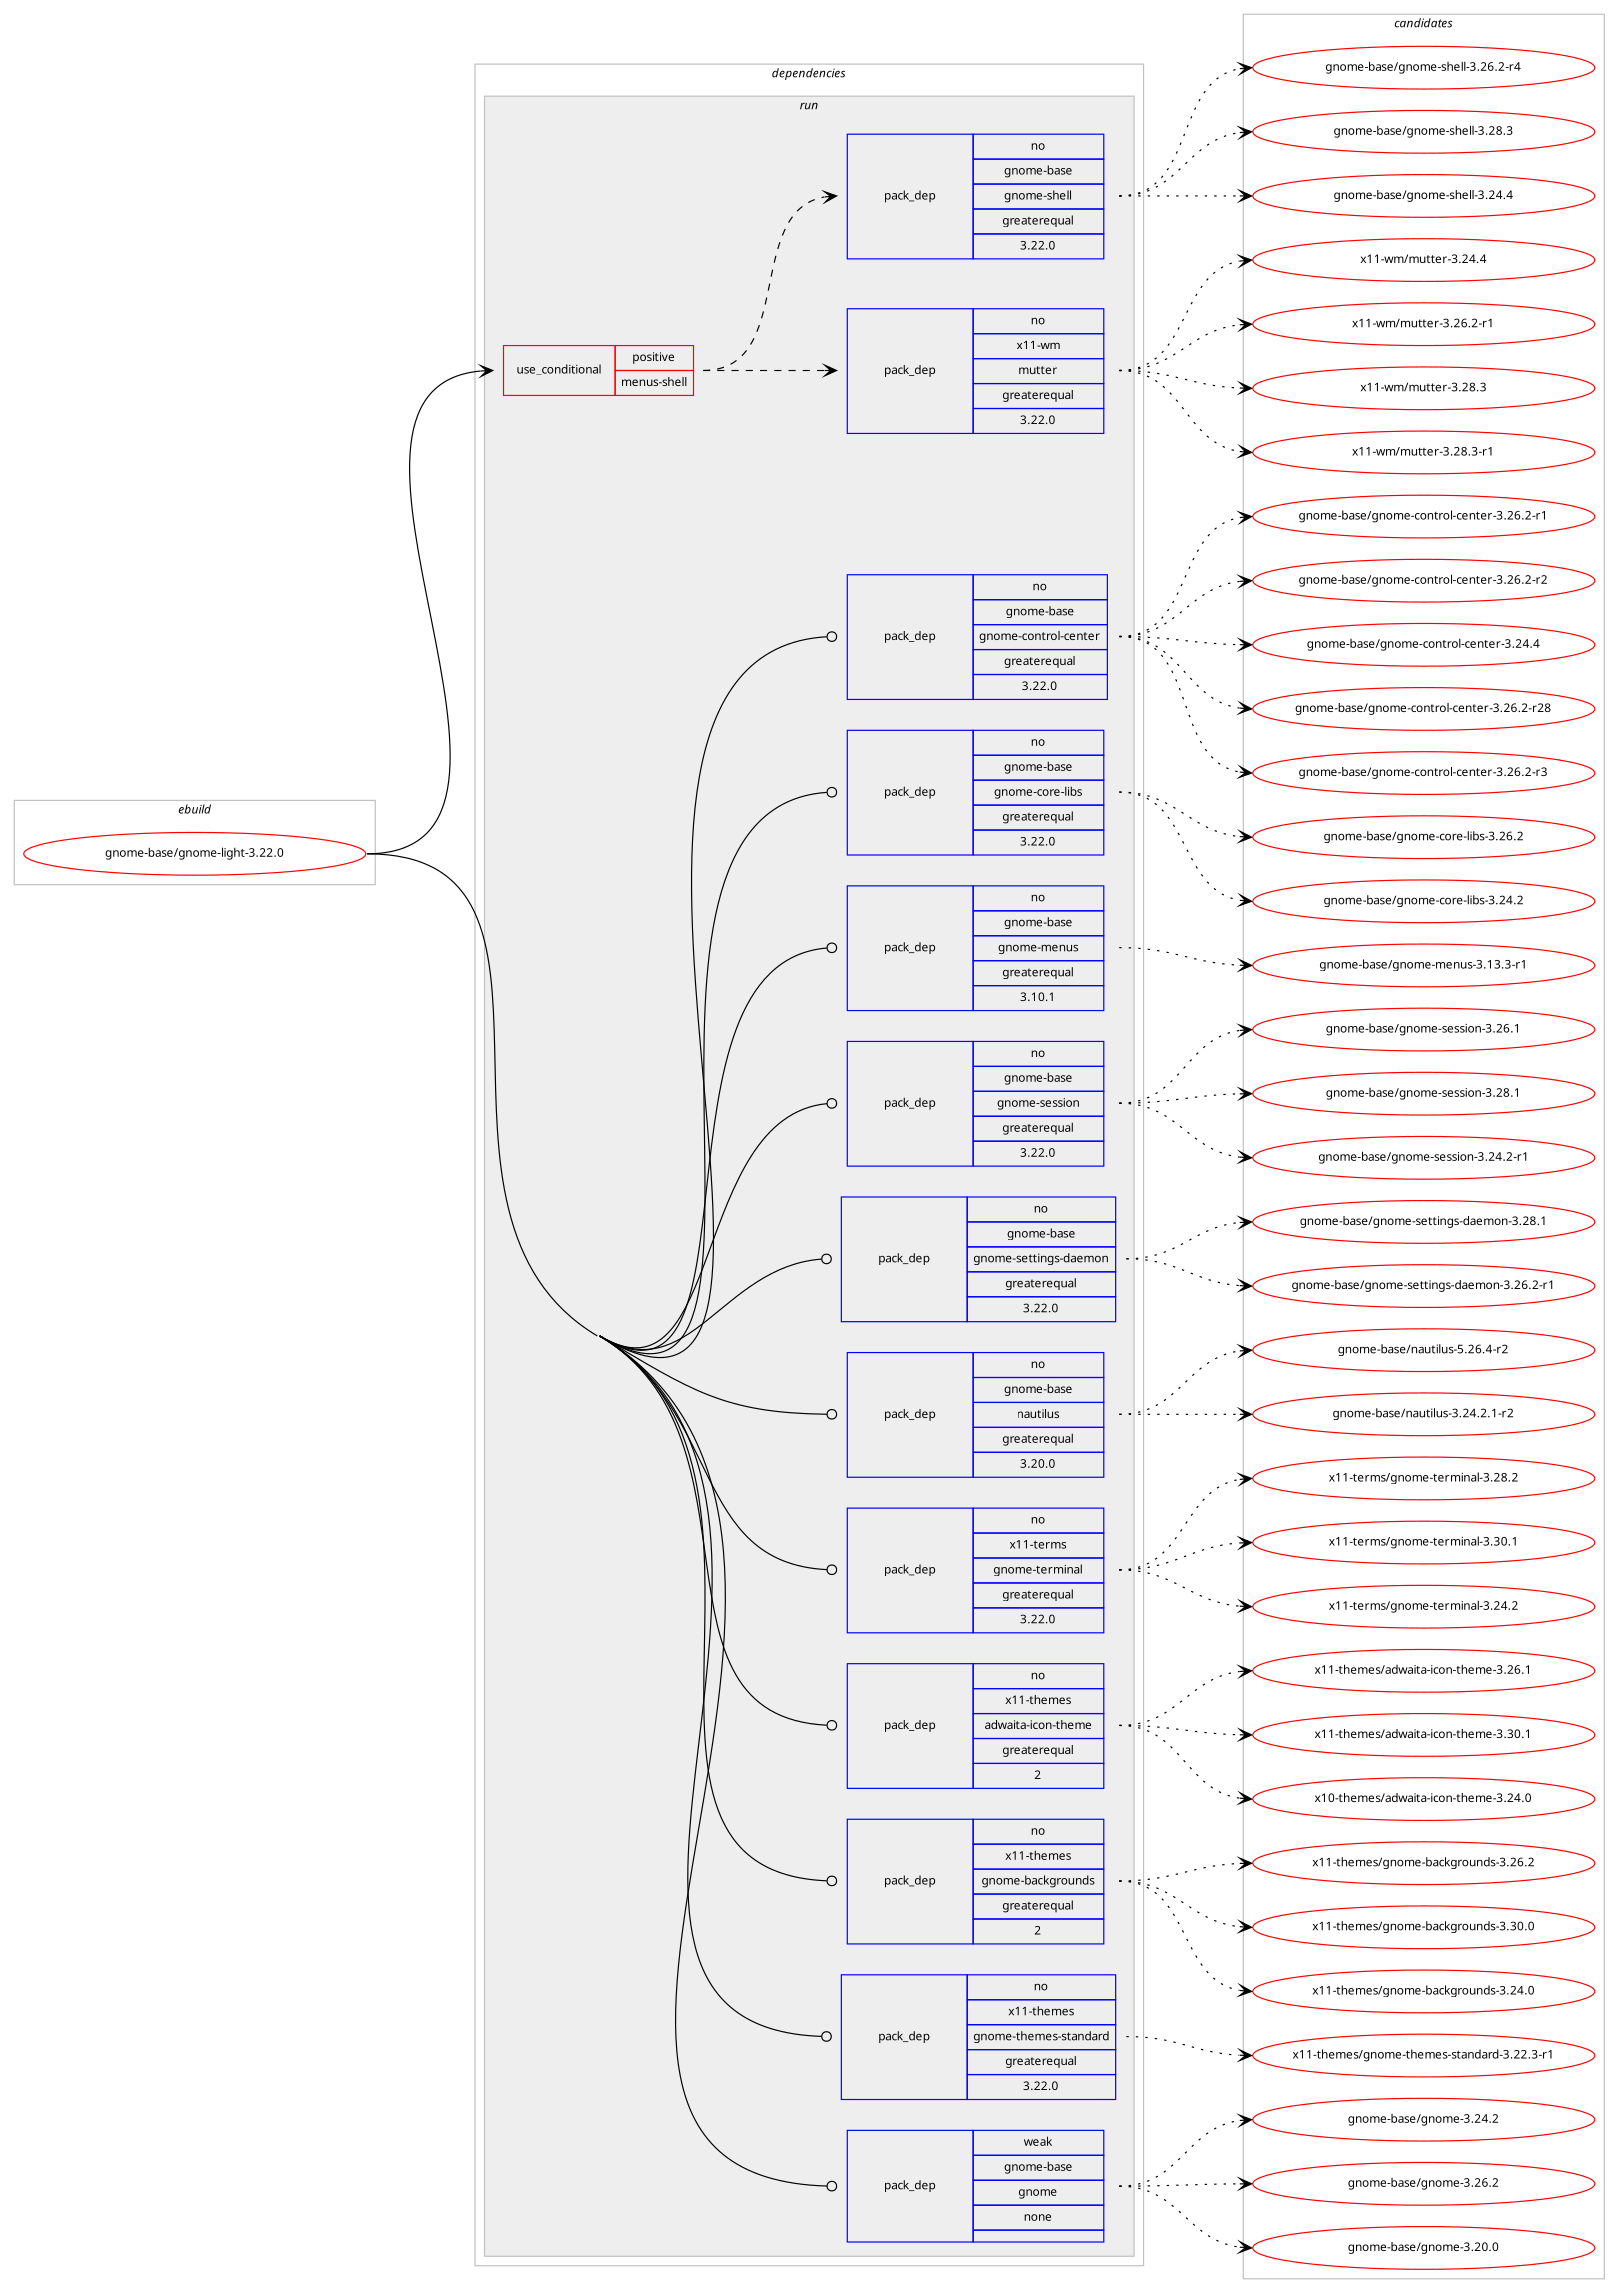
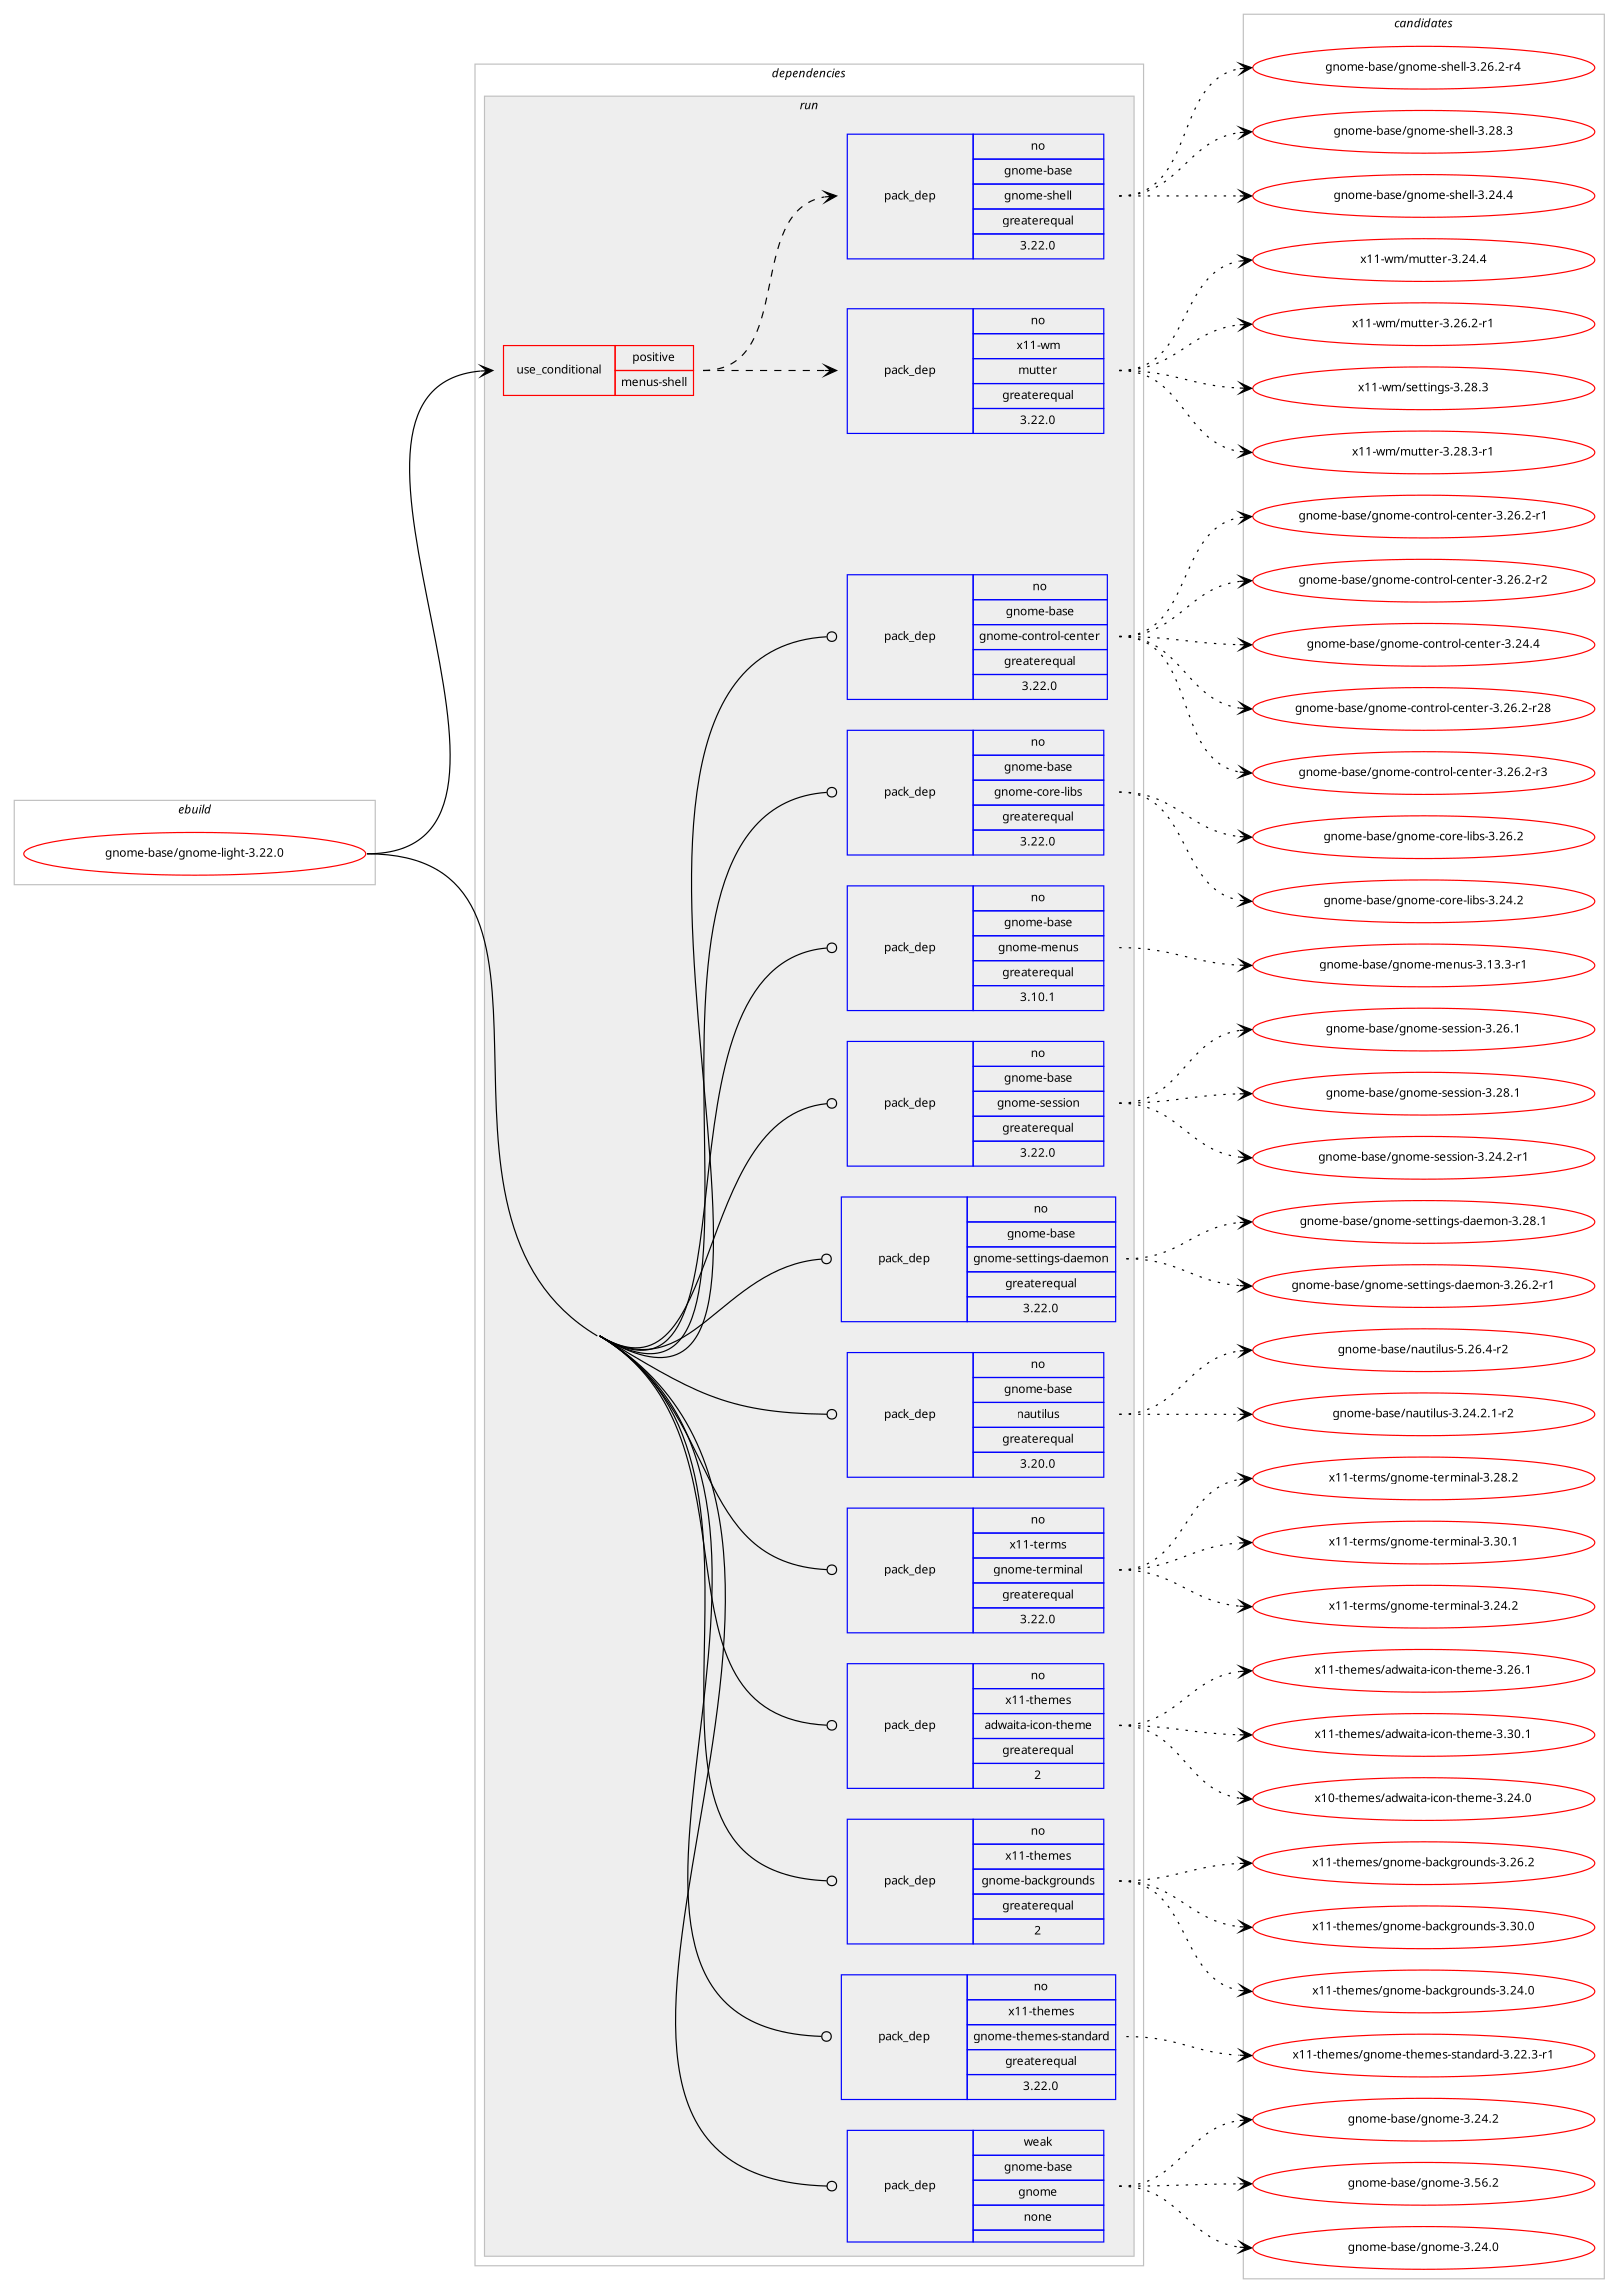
(1424, 388) -> (1424, 388)
(1424, 2184) -> (1424, 2184)
(1424, 2248) -> (1424, 2248)
